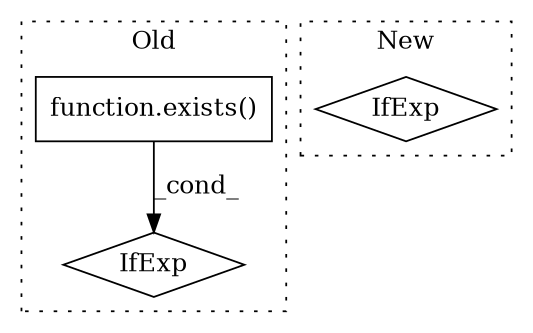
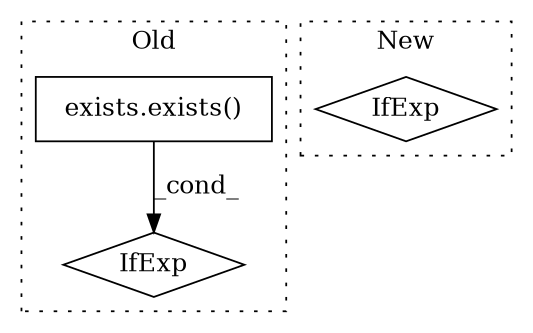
(154, 109) -> (154, 109)
